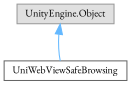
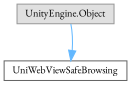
(59, 48) -> (72, 37)
